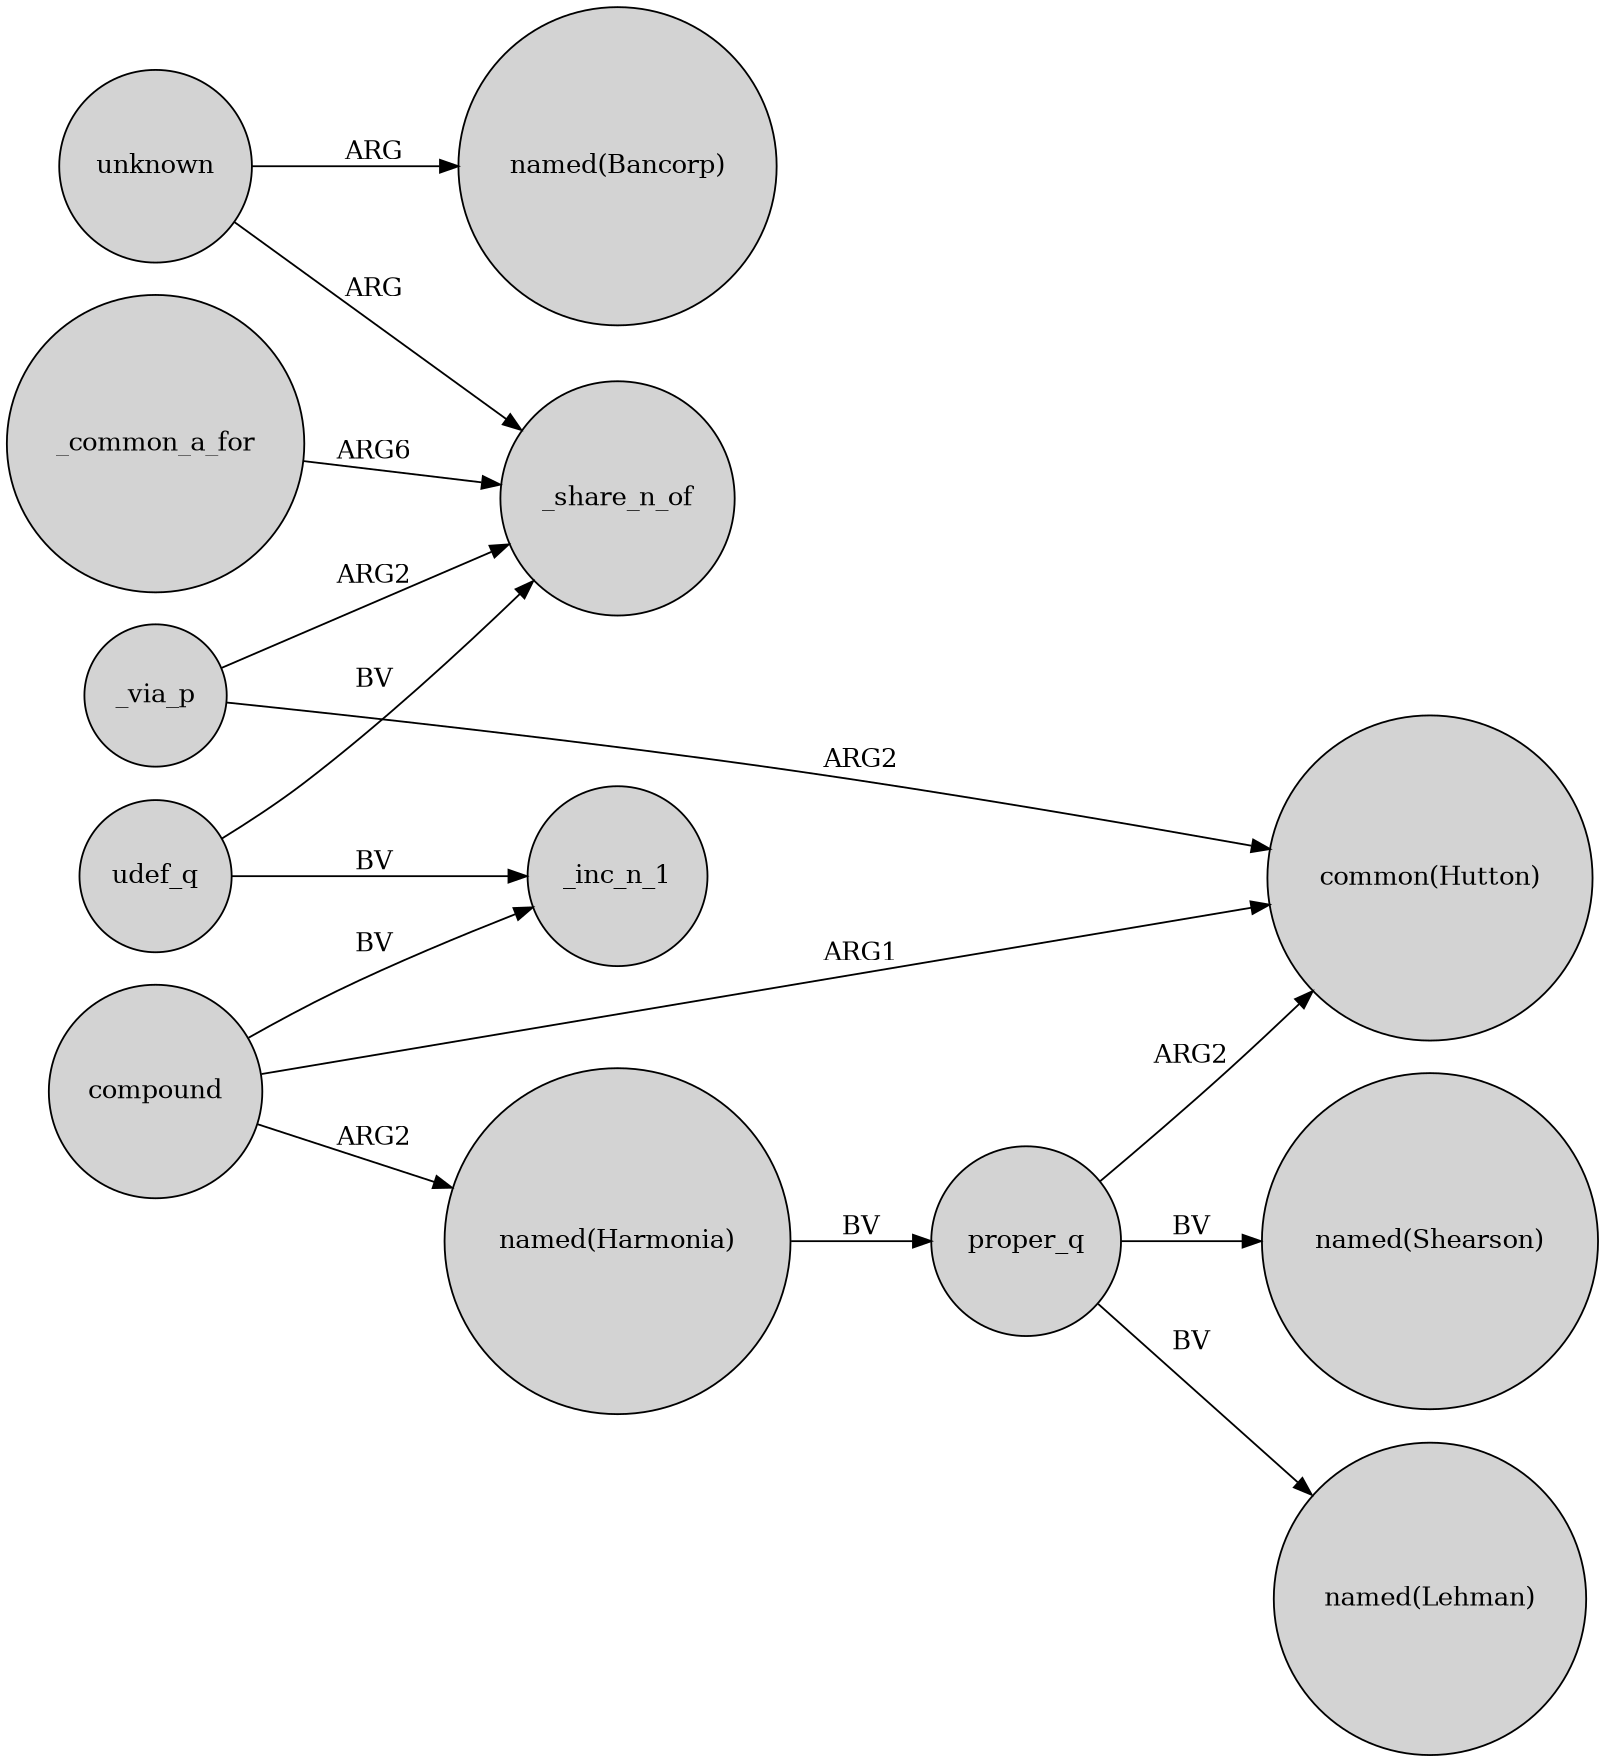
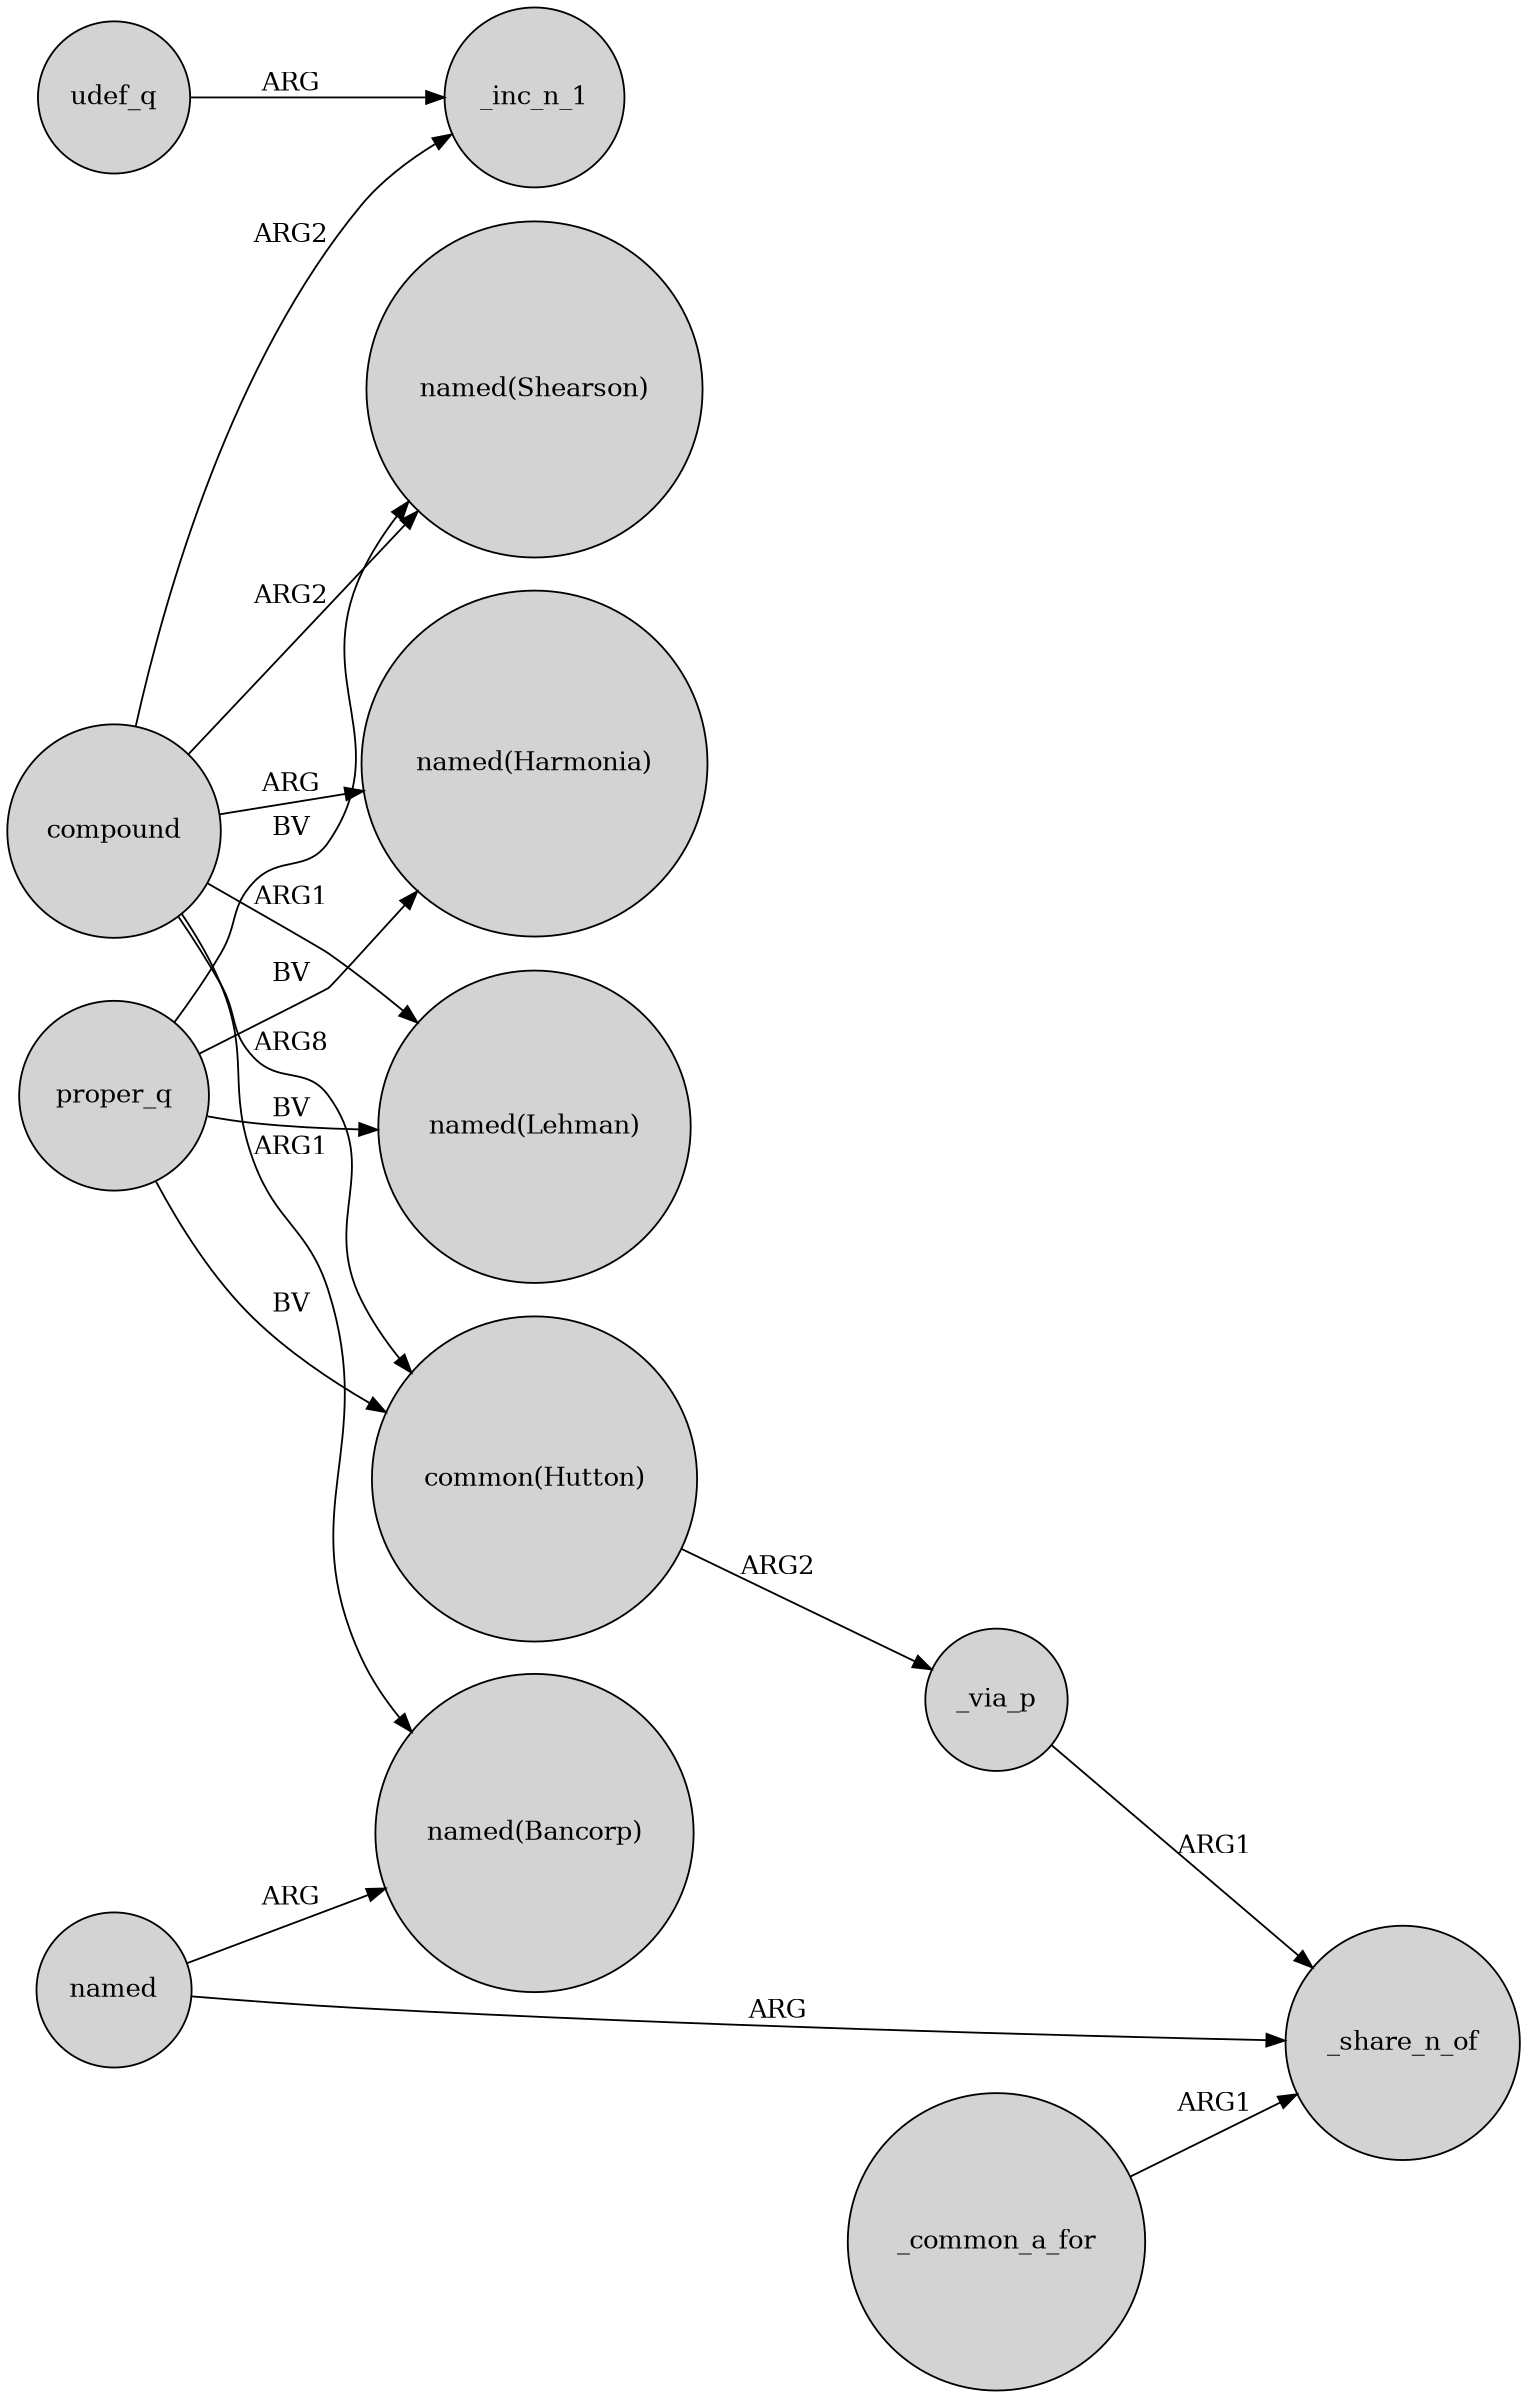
(156, 166) -> (114, 1990)
(374, 452) -> (1215, 2104)
(374, 576) -> (1215, 1847)
none -> (297, 639)
(370, 730) -> none
(740, 763) -> (798, 1605)
(374, 862) -> (291, 84)
none -> (309, 942)
(374, 945) -> (291, 235)
(861, 954) -> (291, 1044)
(1191, 1056) -> (291, 1305)
(374, 1138) -> (291, 784)
(852, 1241) -> (314, 995)
none -> (332, 1307)
